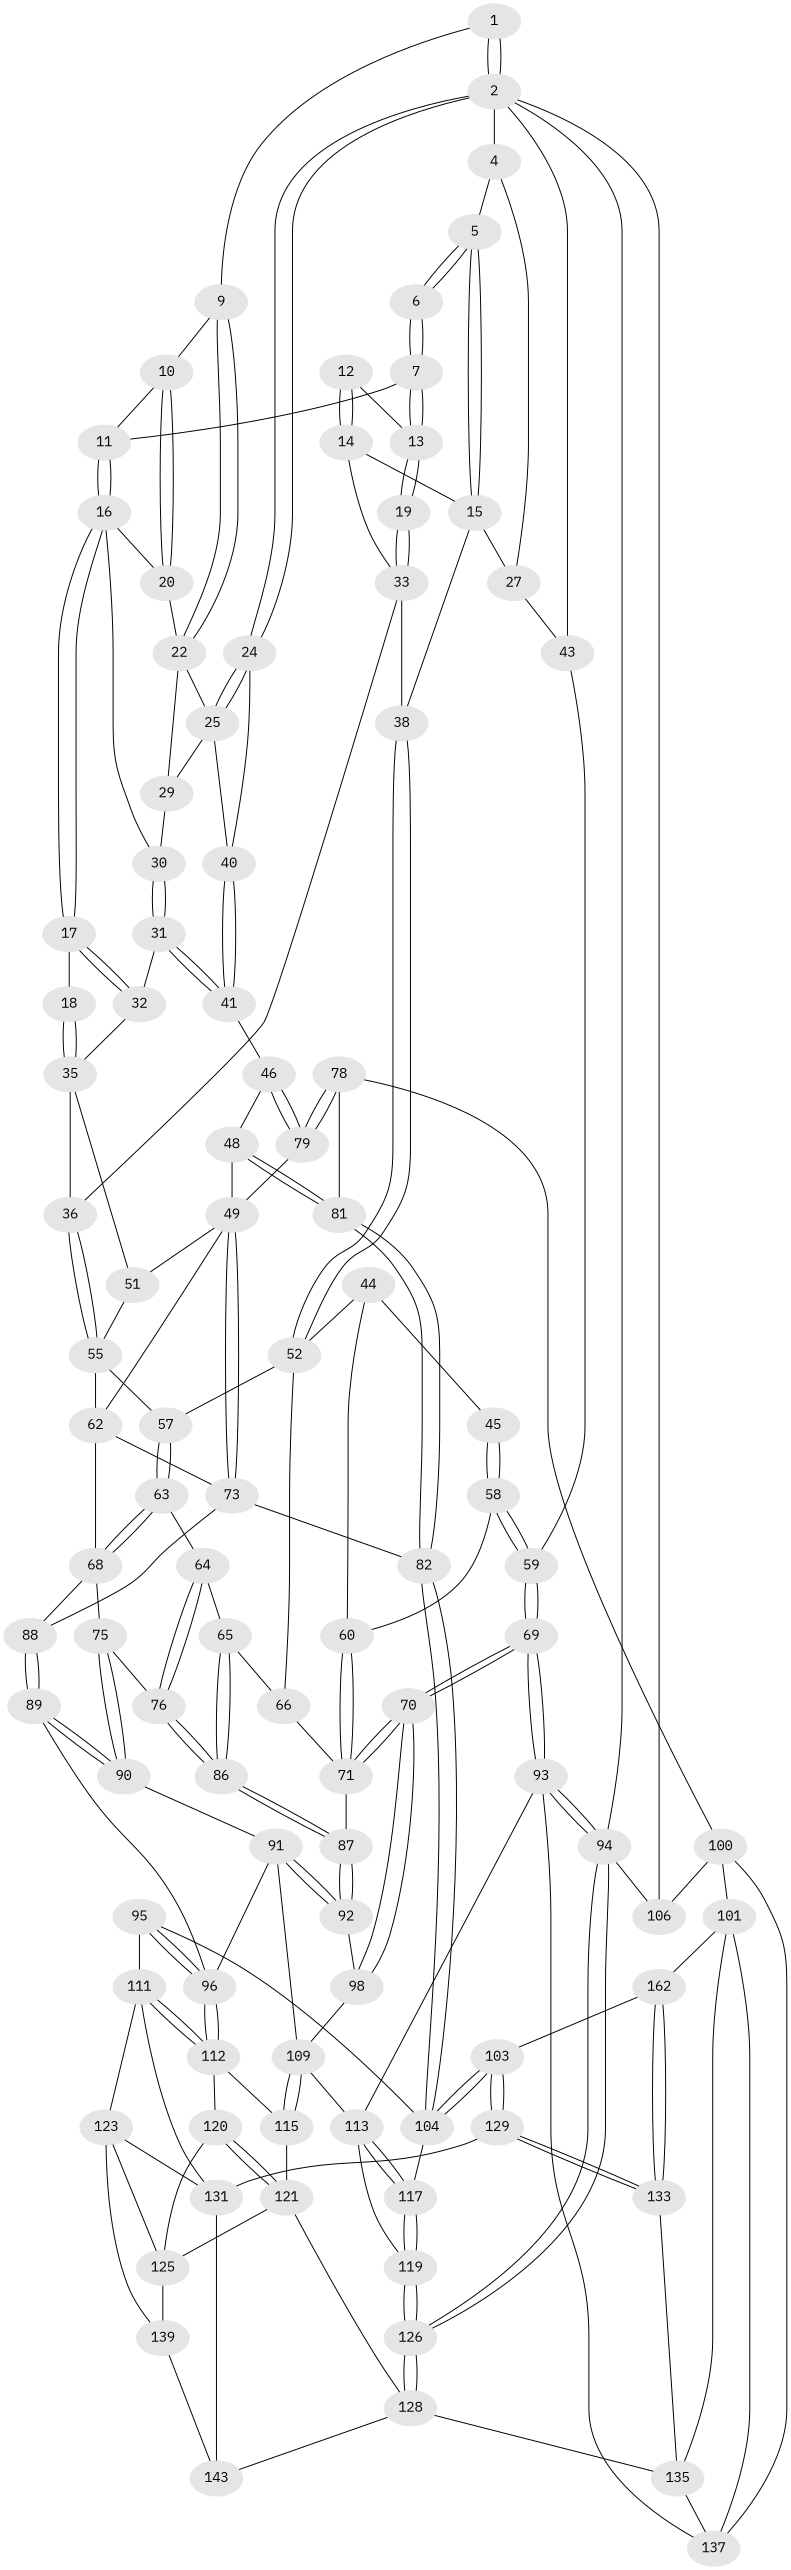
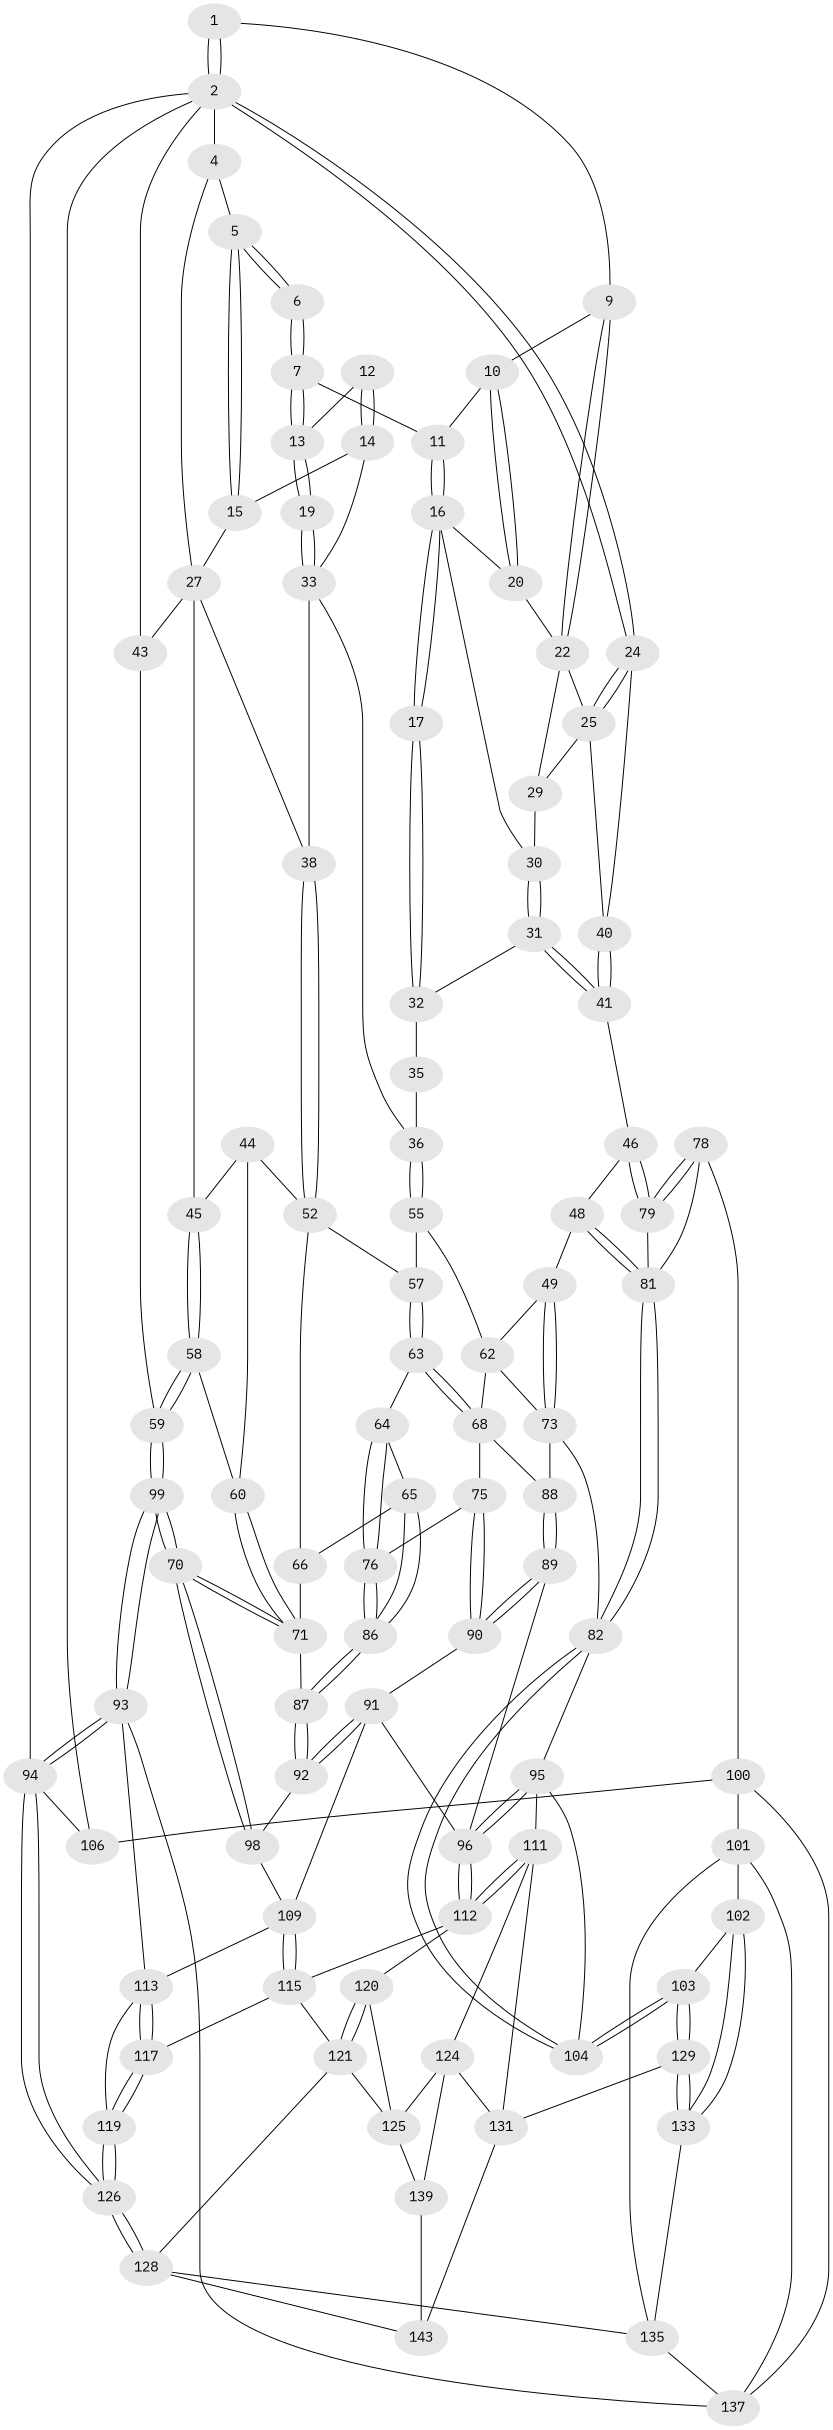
(438, 618) -> (252, 723)
none -> (194, 899)
(69, 1004) -> none
(267, 1180) -> (648, 1250)
(133, 1285) -> none
(531, 1636) -> (157, 1496)
none -> (566, 1706)
(659, 1987) -> (738, 1917)
(106, 2127) -> (448, 2057)
(419, 2162) -> (218, 2022)
